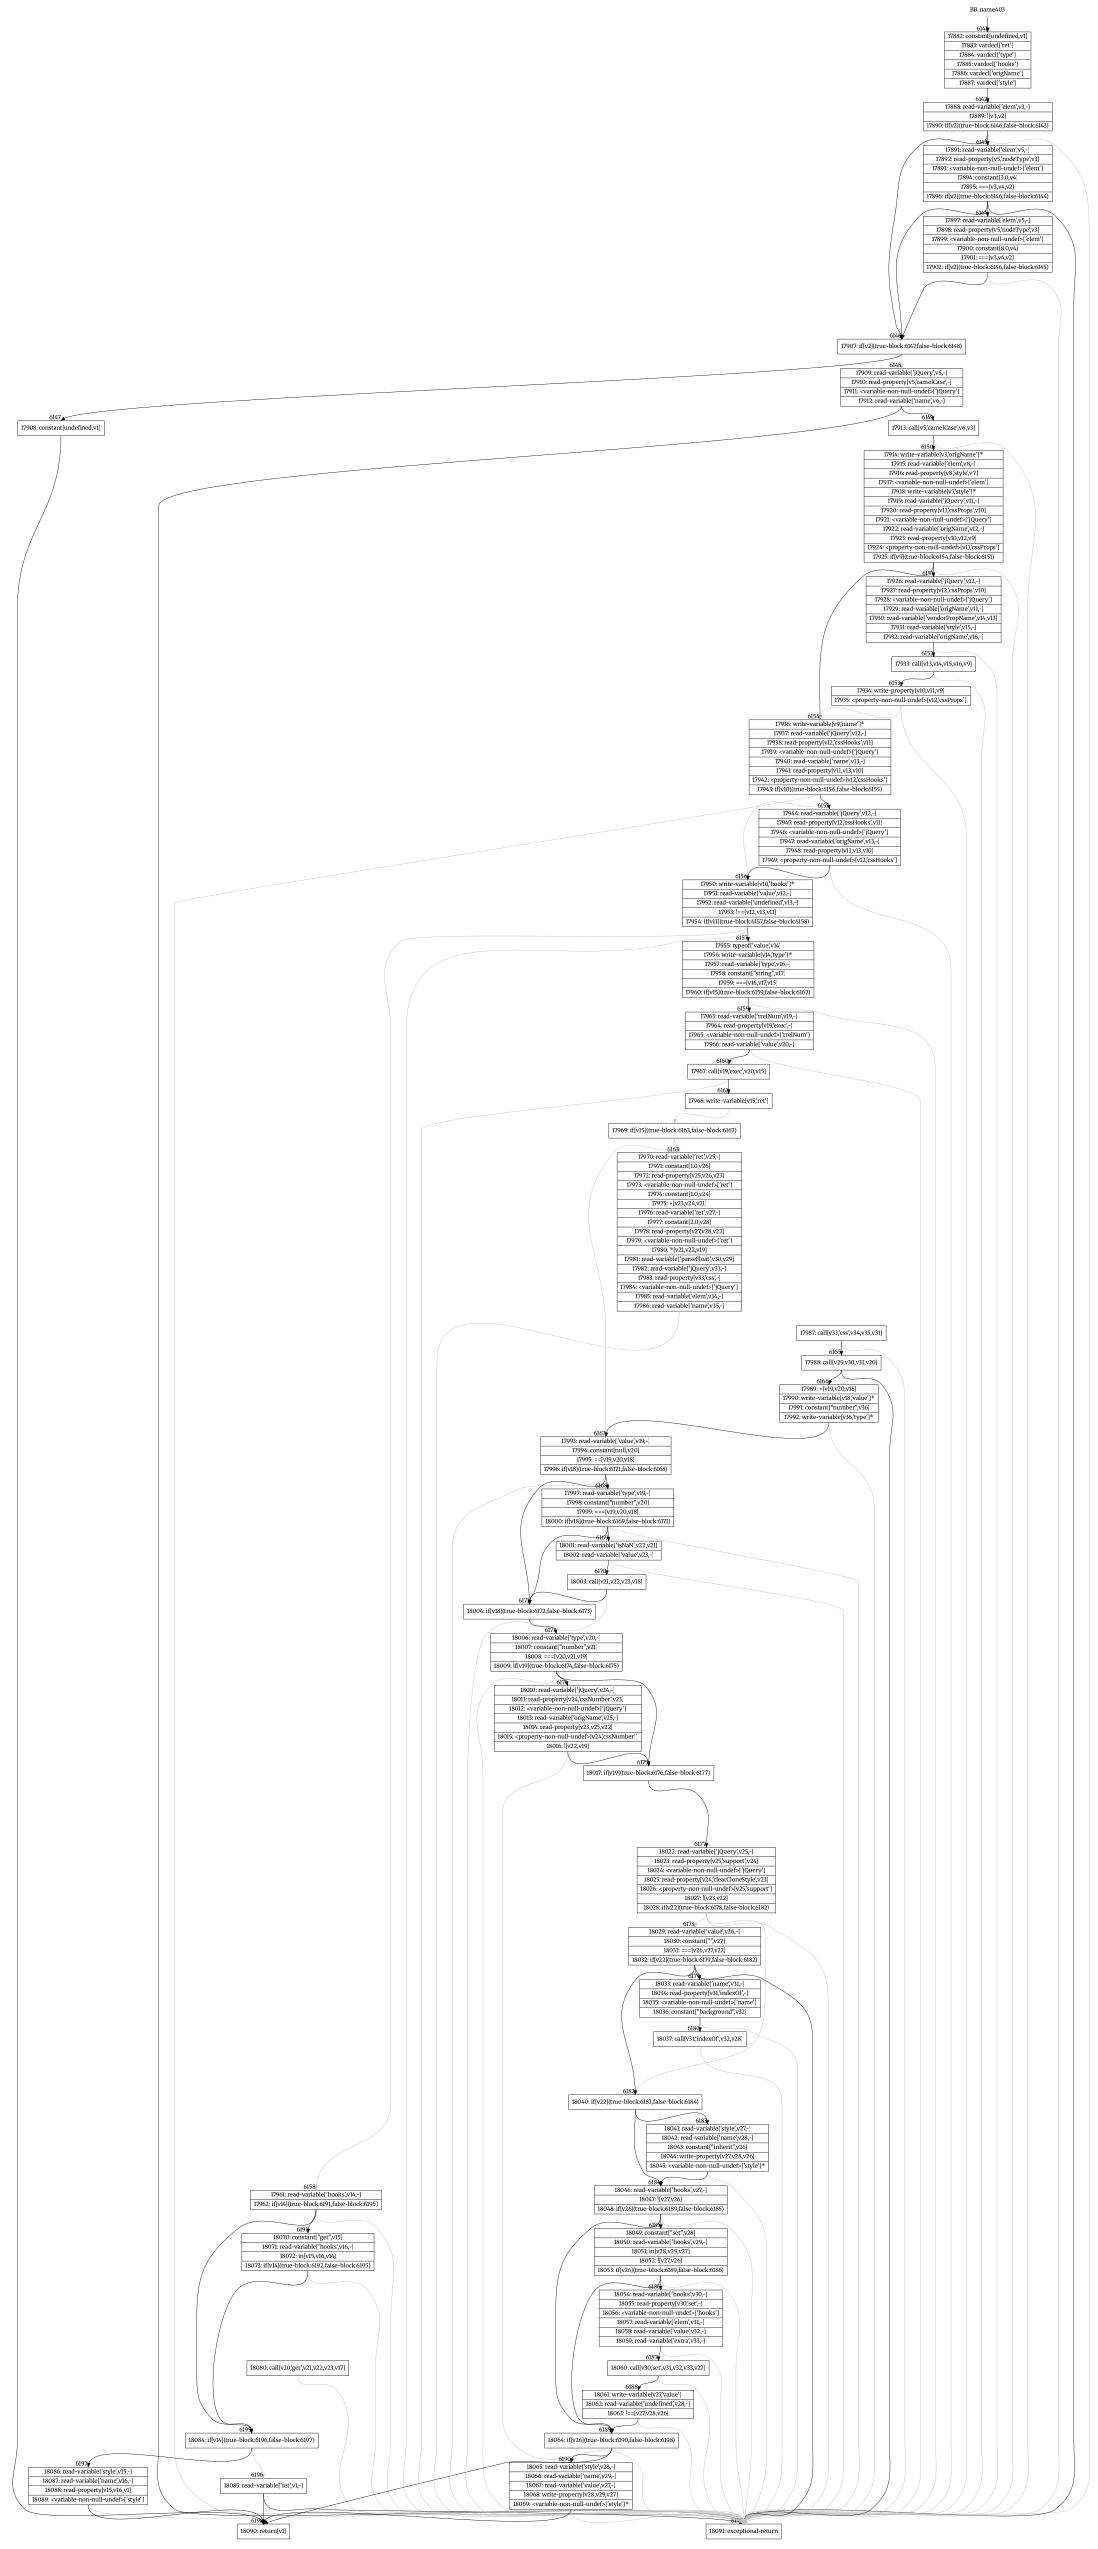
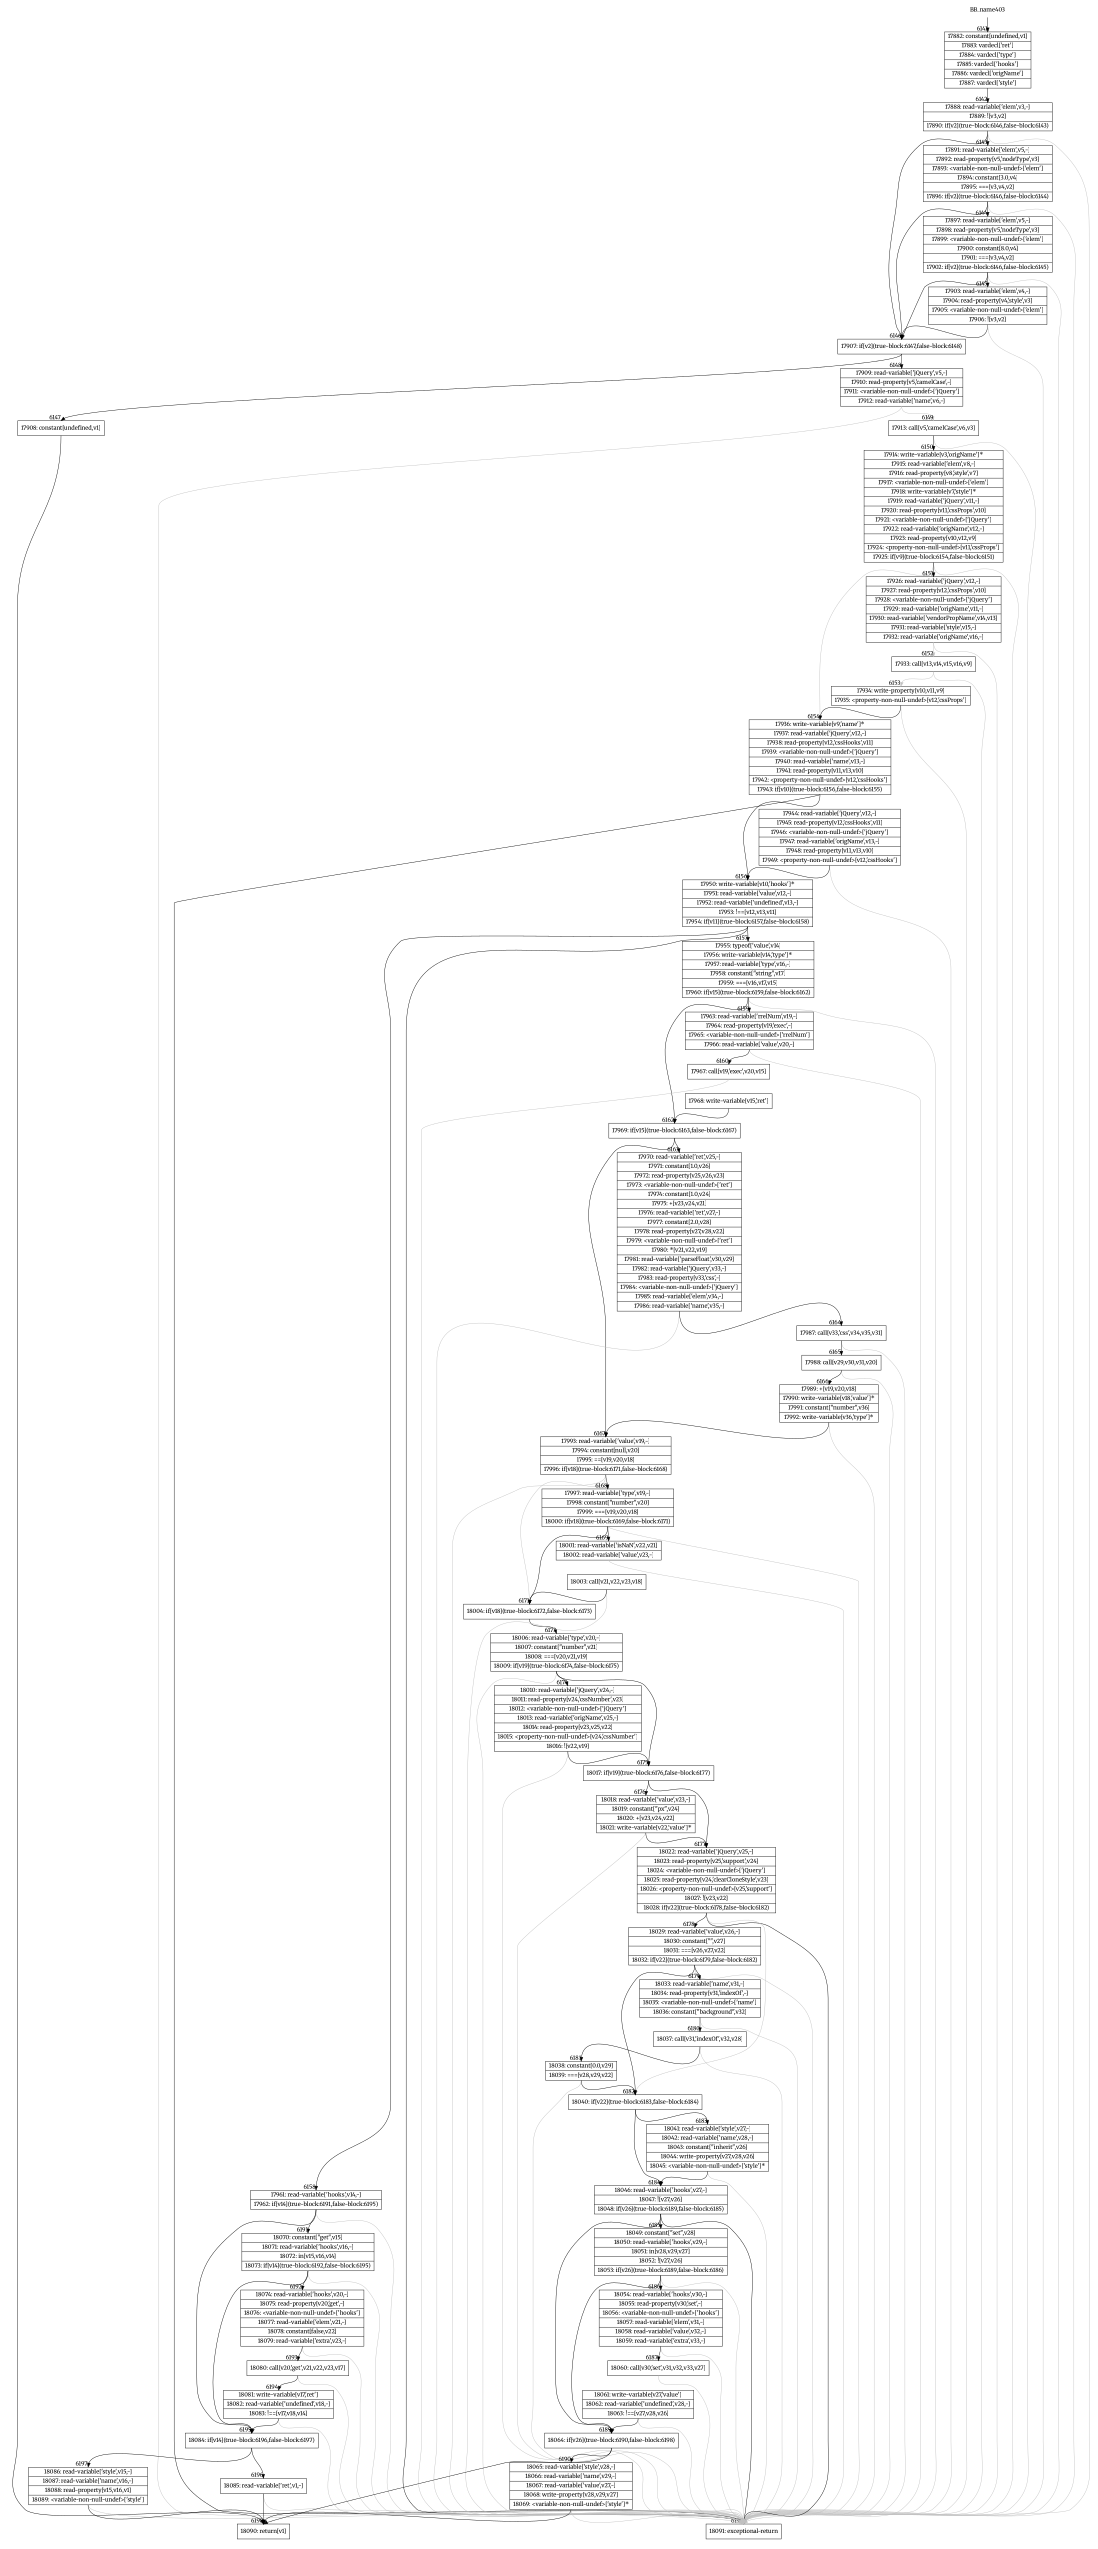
none -> (988, 306)
(902, 359) -> (902, 359)
(916, 414) -> (916, 414)
(839, 603) -> (839, 603)
(934, 647) -> (934, 647)
(919, 679) -> (919, 679)
(862, 713) -> (862, 713)
(823, 801) -> none
(755, 810) -> (755, 810)
none -> (672, 1027)
(729, 1084) -> none
(704, 1116) -> (704, 1116)
(676, 1144) -> (676, 1144)
(594, 1255) -> (594, 1255)
none -> (758, 1319)
(391, 1404) -> (391, 1404)
(159, 1418) -> (159, 1418)
(1074, 1480) -> (1074, 1480)
(527, 1505) -> (527, 1505)
(608, 1565) -> none
(174, 1650) -> (174, 1650)
(406, 1737) -> (406, 1737)
none -> (646, 1814)
(702, 1919) -> (702, 1919)
(890, 1990) -> (890, 1990)
none -> (581, 2071)
(828, 2207) -> (828, 2207)
(813, 2224) -> (813, 2224)
none -> (302, 2318)
(751, 2331) -> (751, 2331)
(650, 2383) -> none
none -> (278, 2404)
(256, 2461) -> (256, 2461)
(375, 2511) -> (497, 2512)
